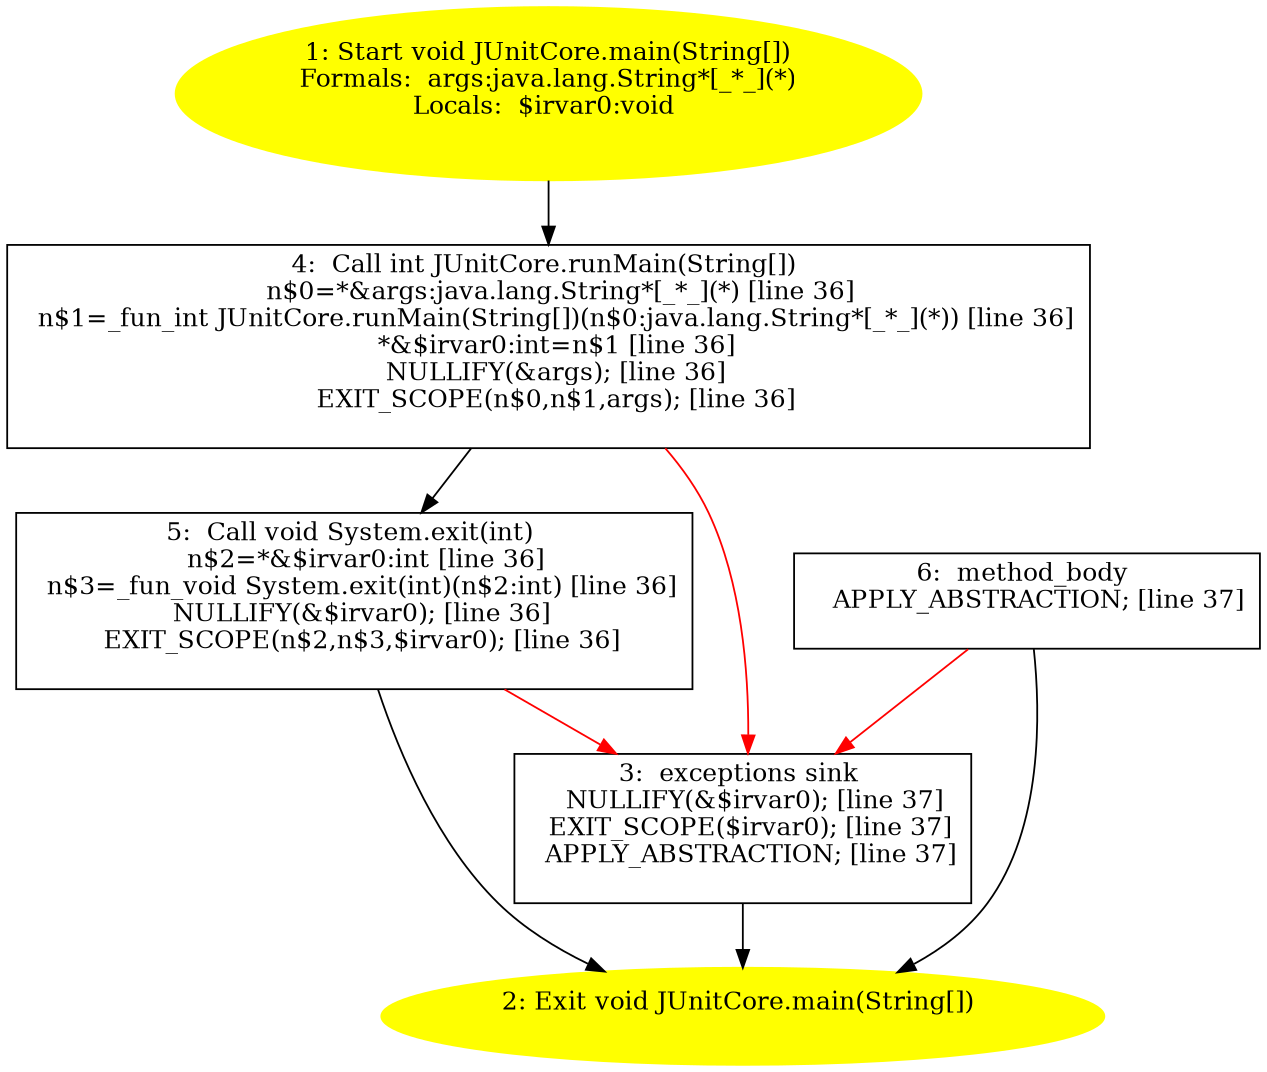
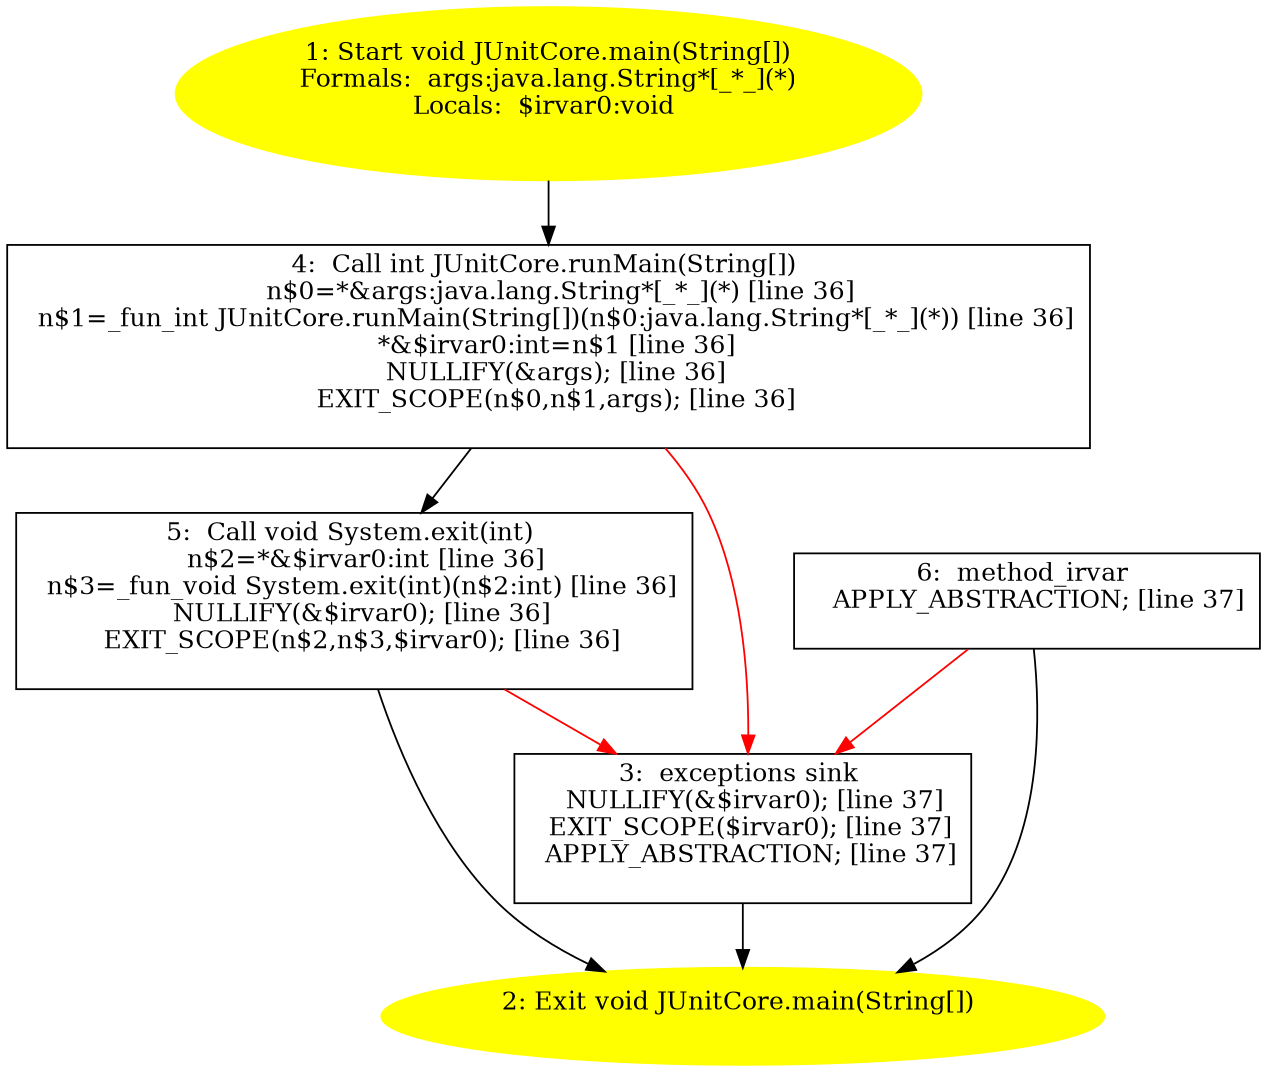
(1027, 601) -> (1027, 601)
